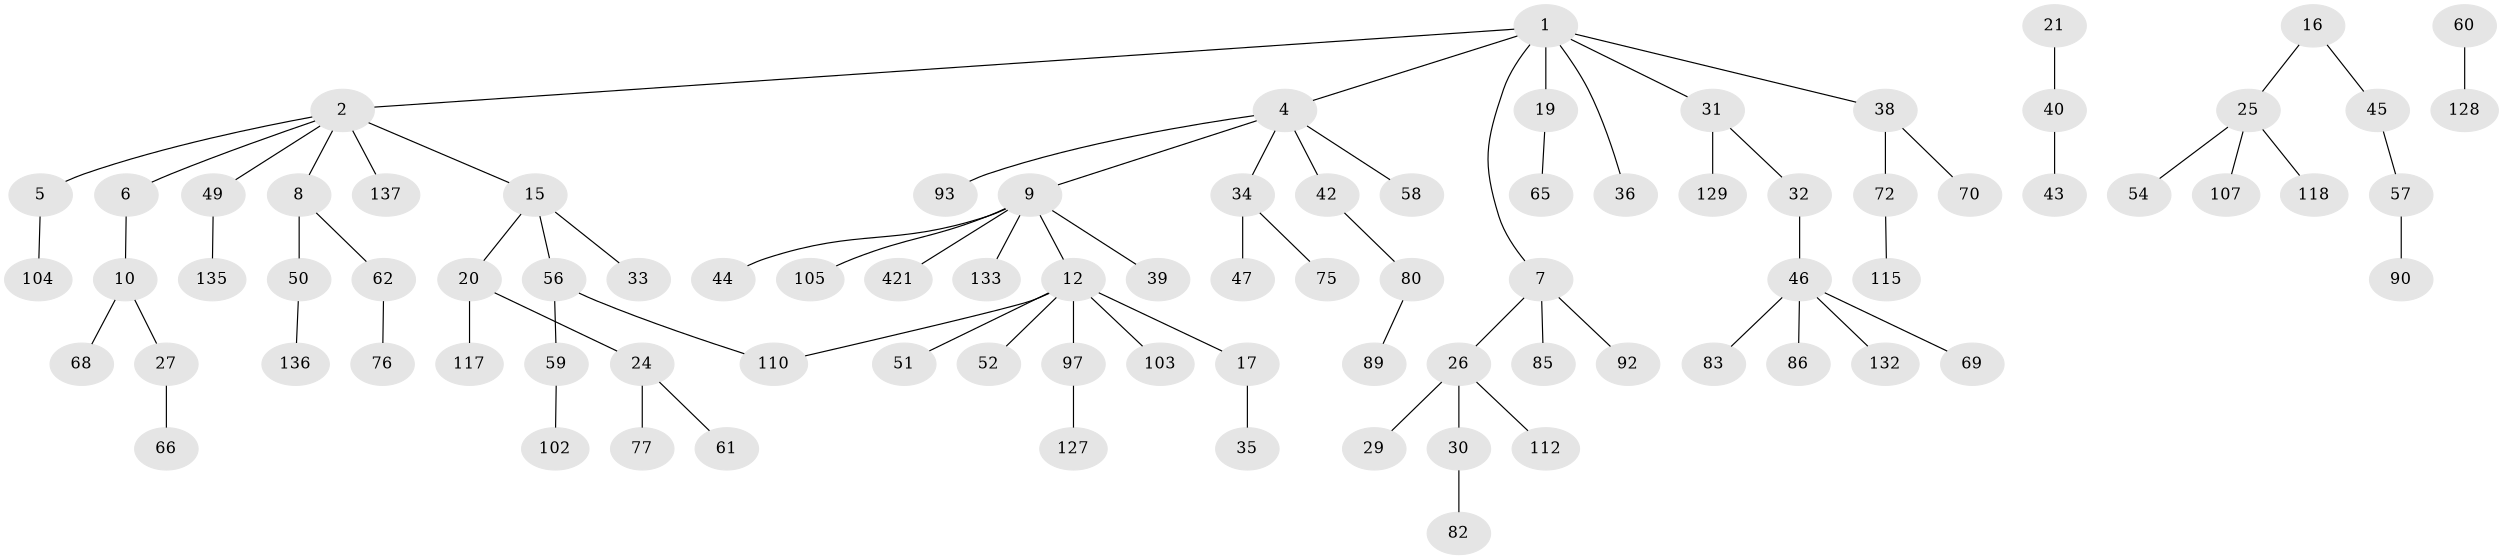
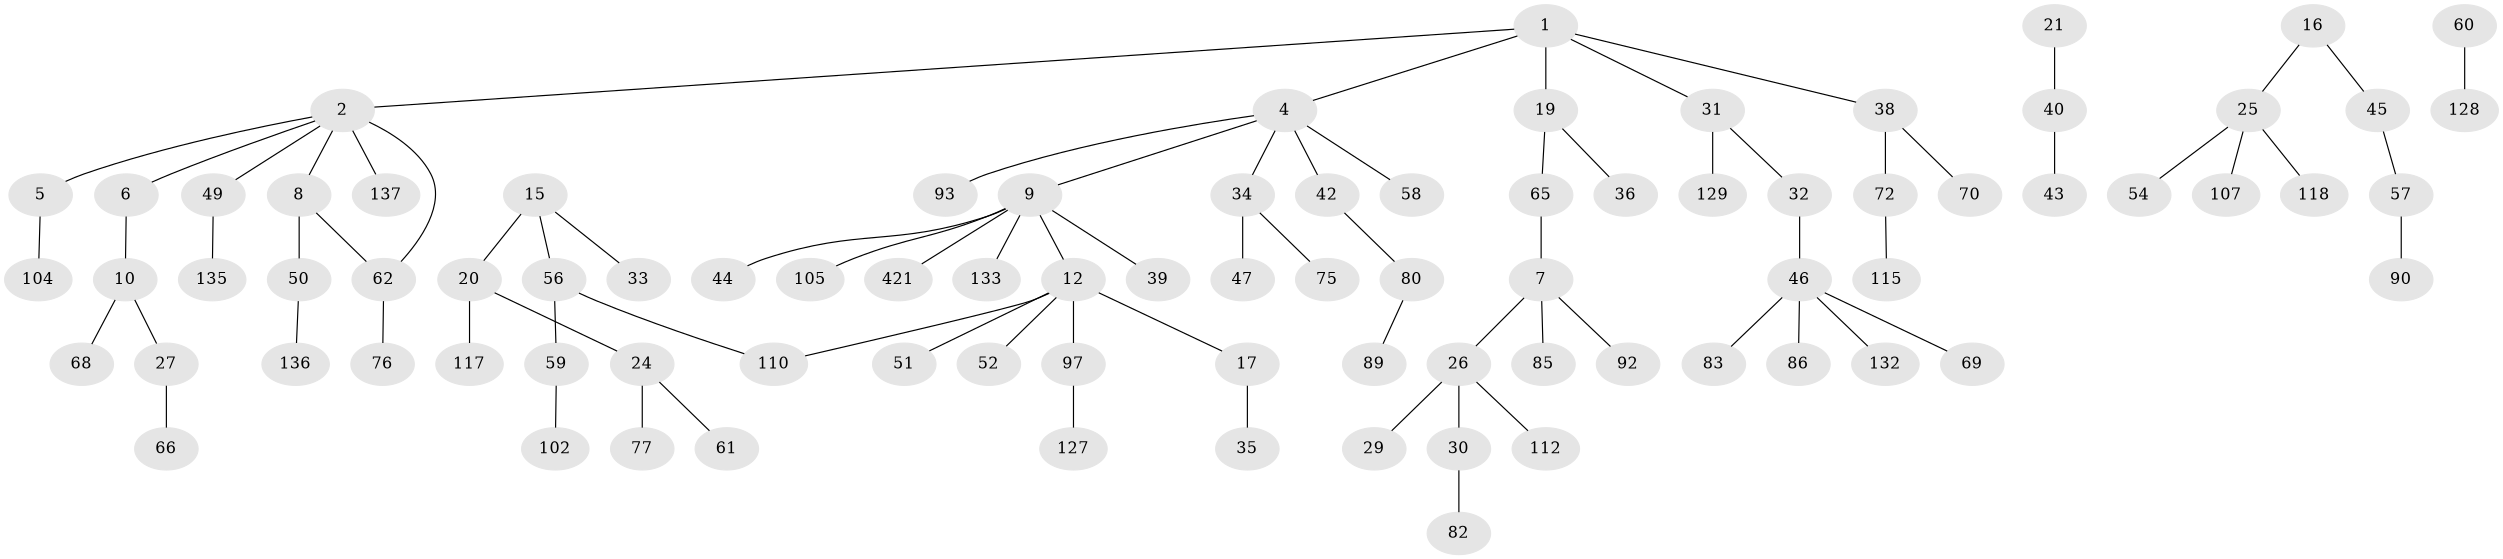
(1596, 107) -> (1586, 153)
(1488, 152) -> (1541, 237)
(439, 153) -> (433, 182)
(1160, 364) -> none
